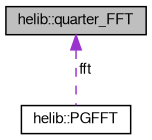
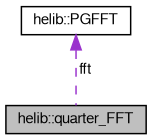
(76, 78) -> (76, 78)
